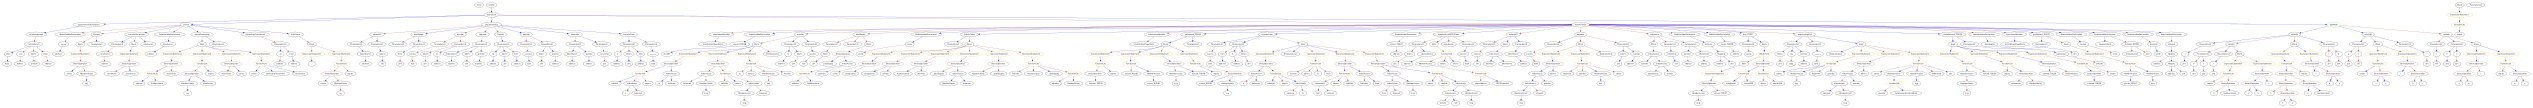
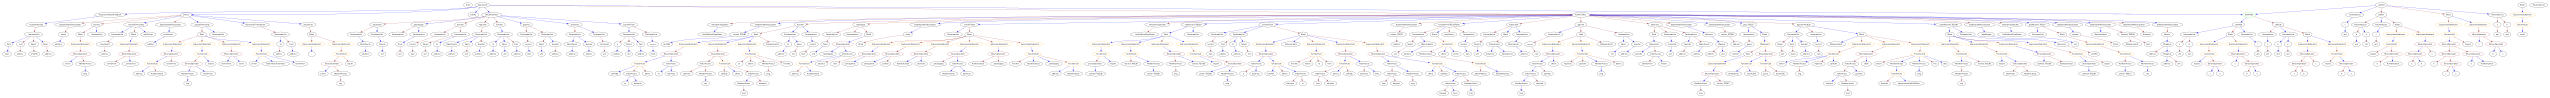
(492, 9) -> (478, 9)
(2315, 29) -> (2316, 10)
none -> (1735, 54)
(2158, 54) -> none
(1936, 74) -> (1935, 64)
